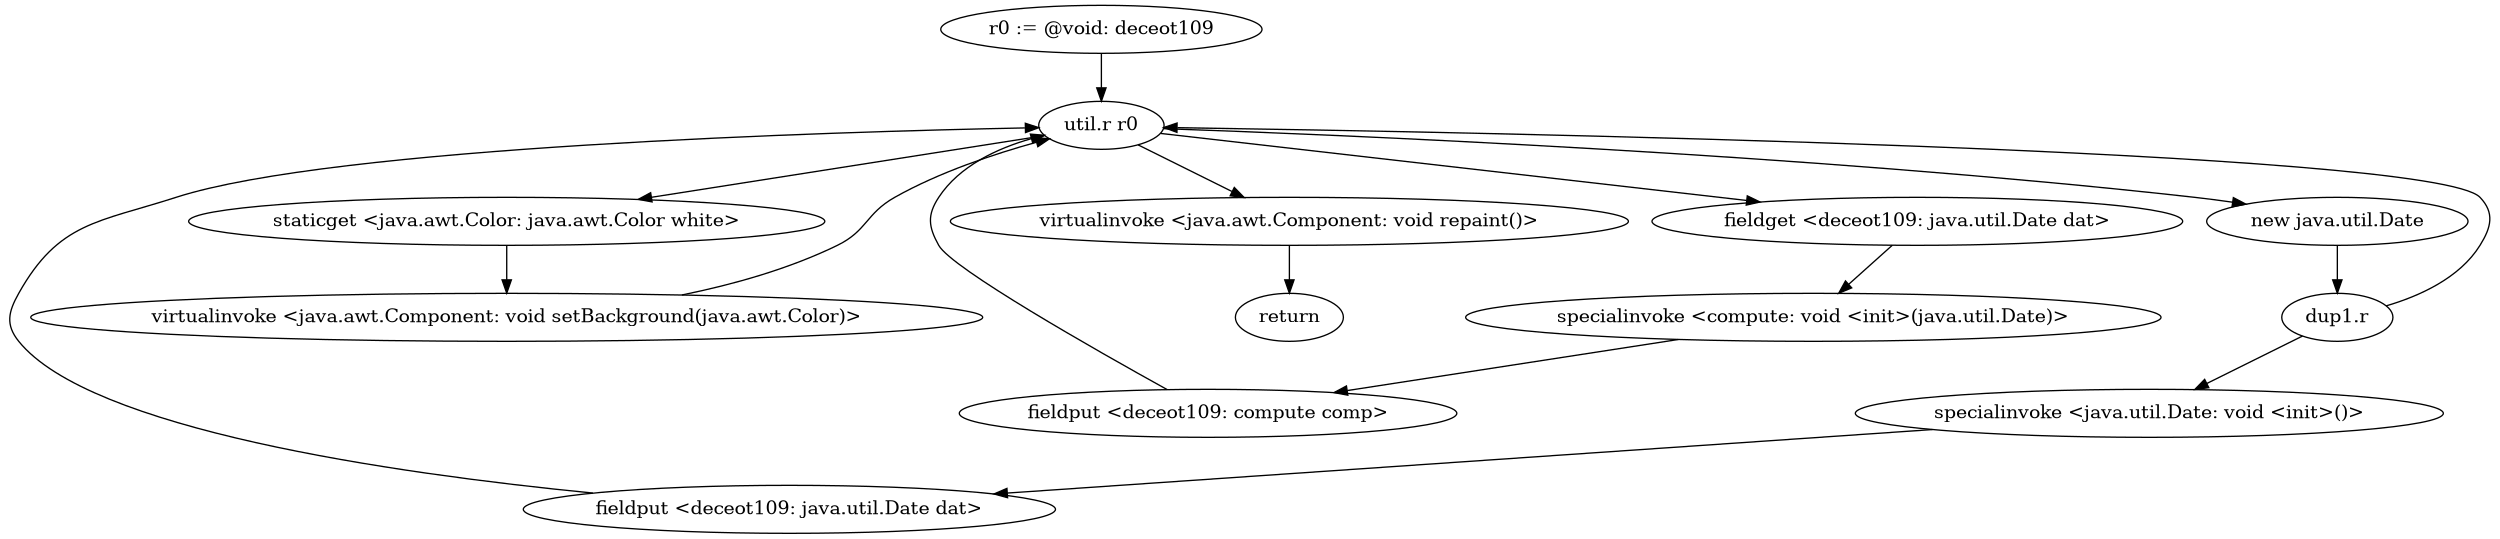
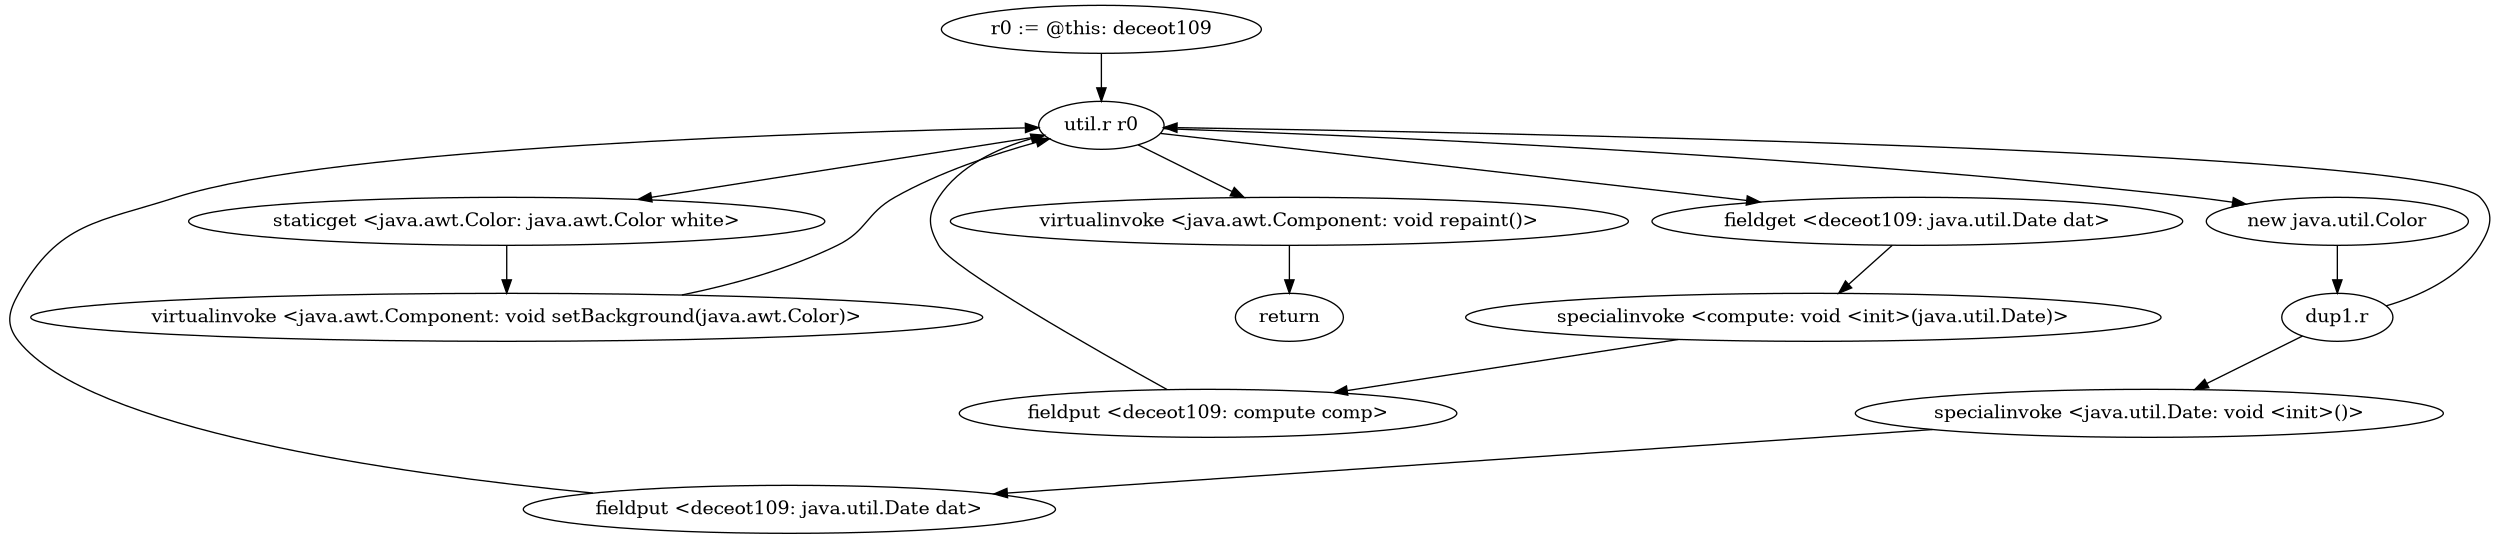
(1101, 29) -> (1101, 29)
(2337, 221) -> (2337, 221)
